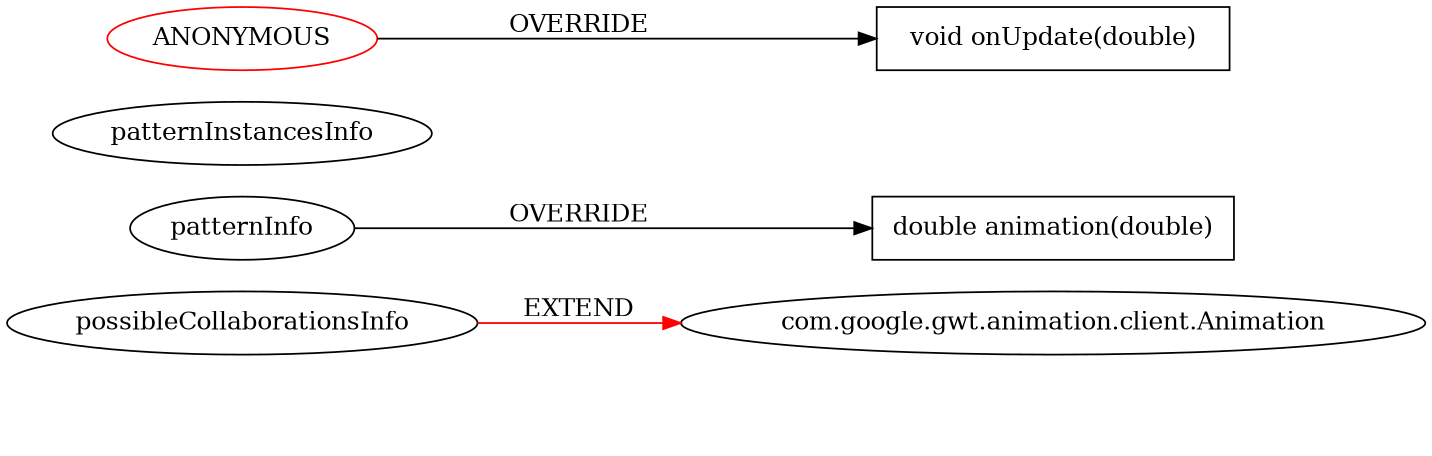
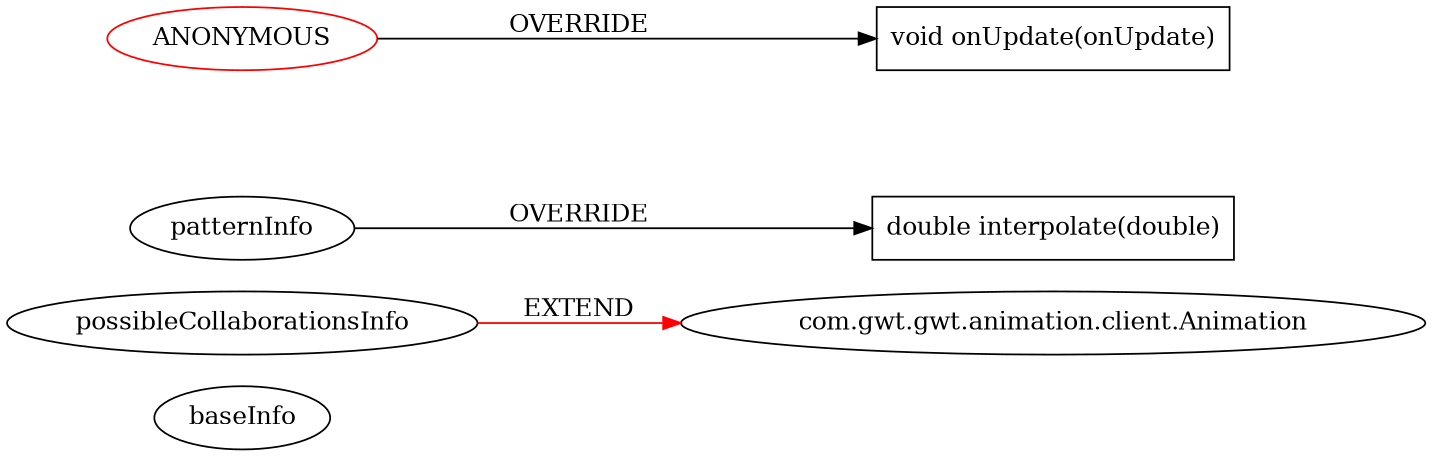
(1053, 39) -> (1053, 39)
(242, 133) -> none
(1053, 228) -> (1053, 228)
(1053, 323) -> (1053, 323)
none -> (242, 418)
